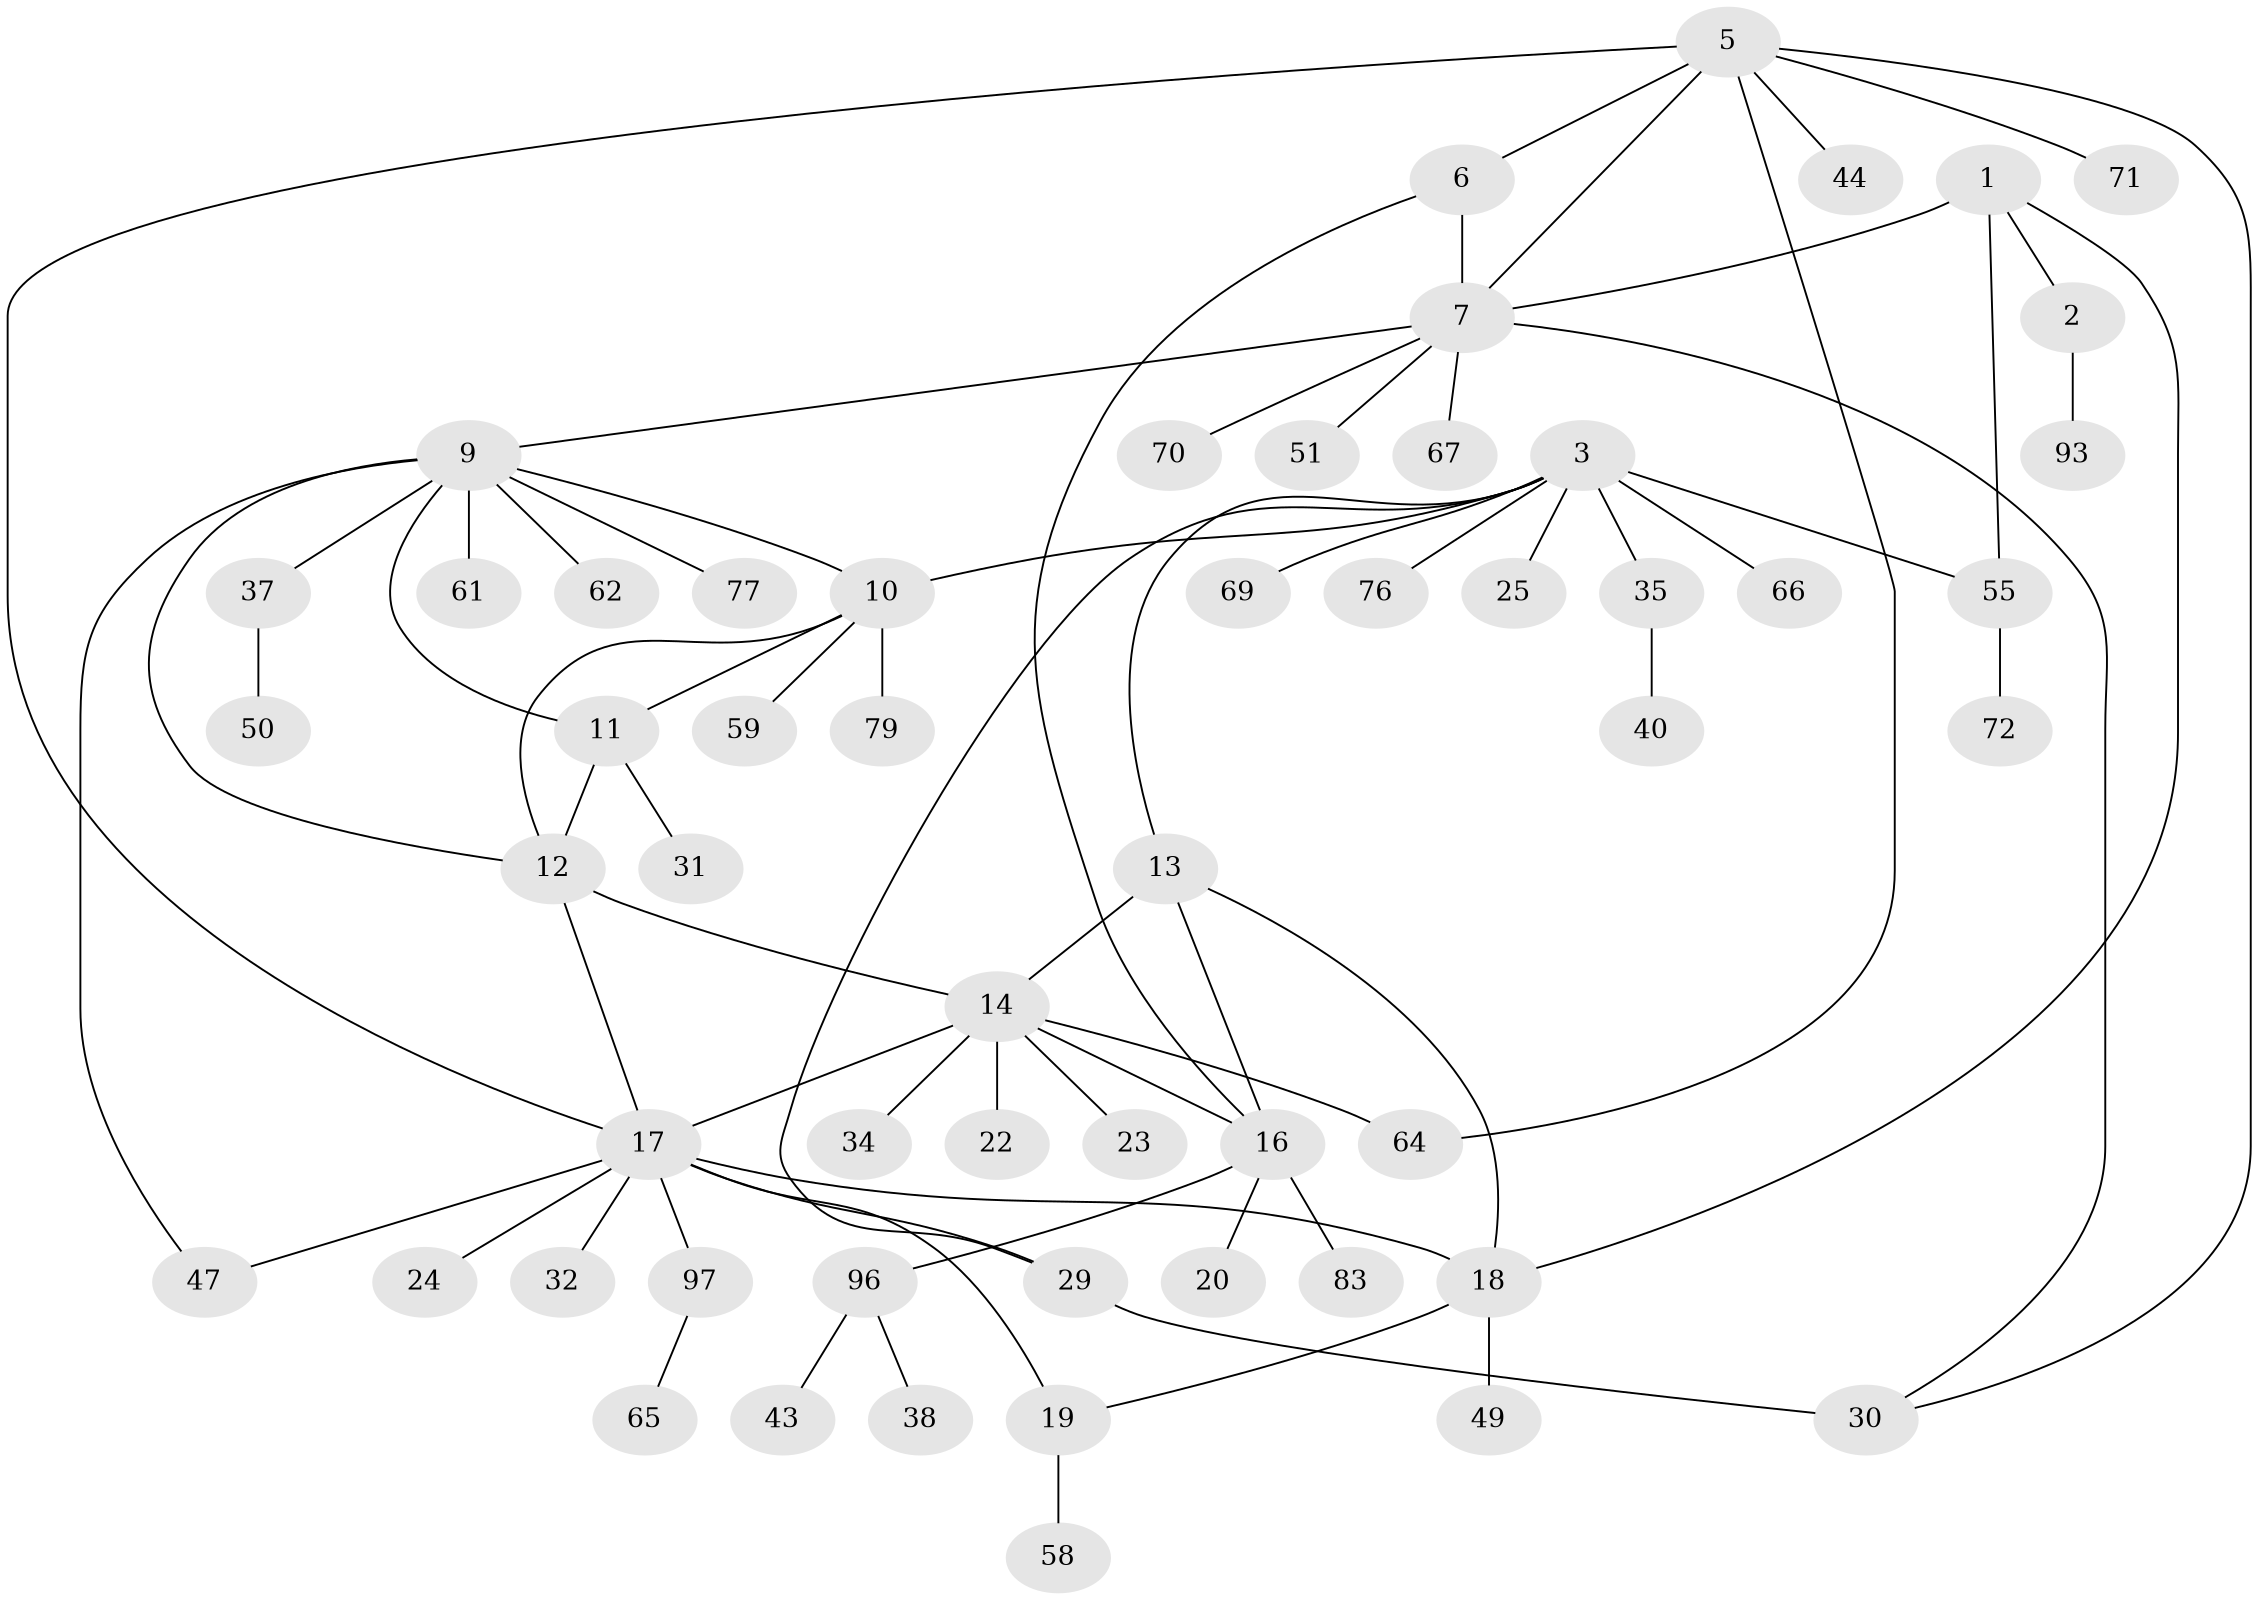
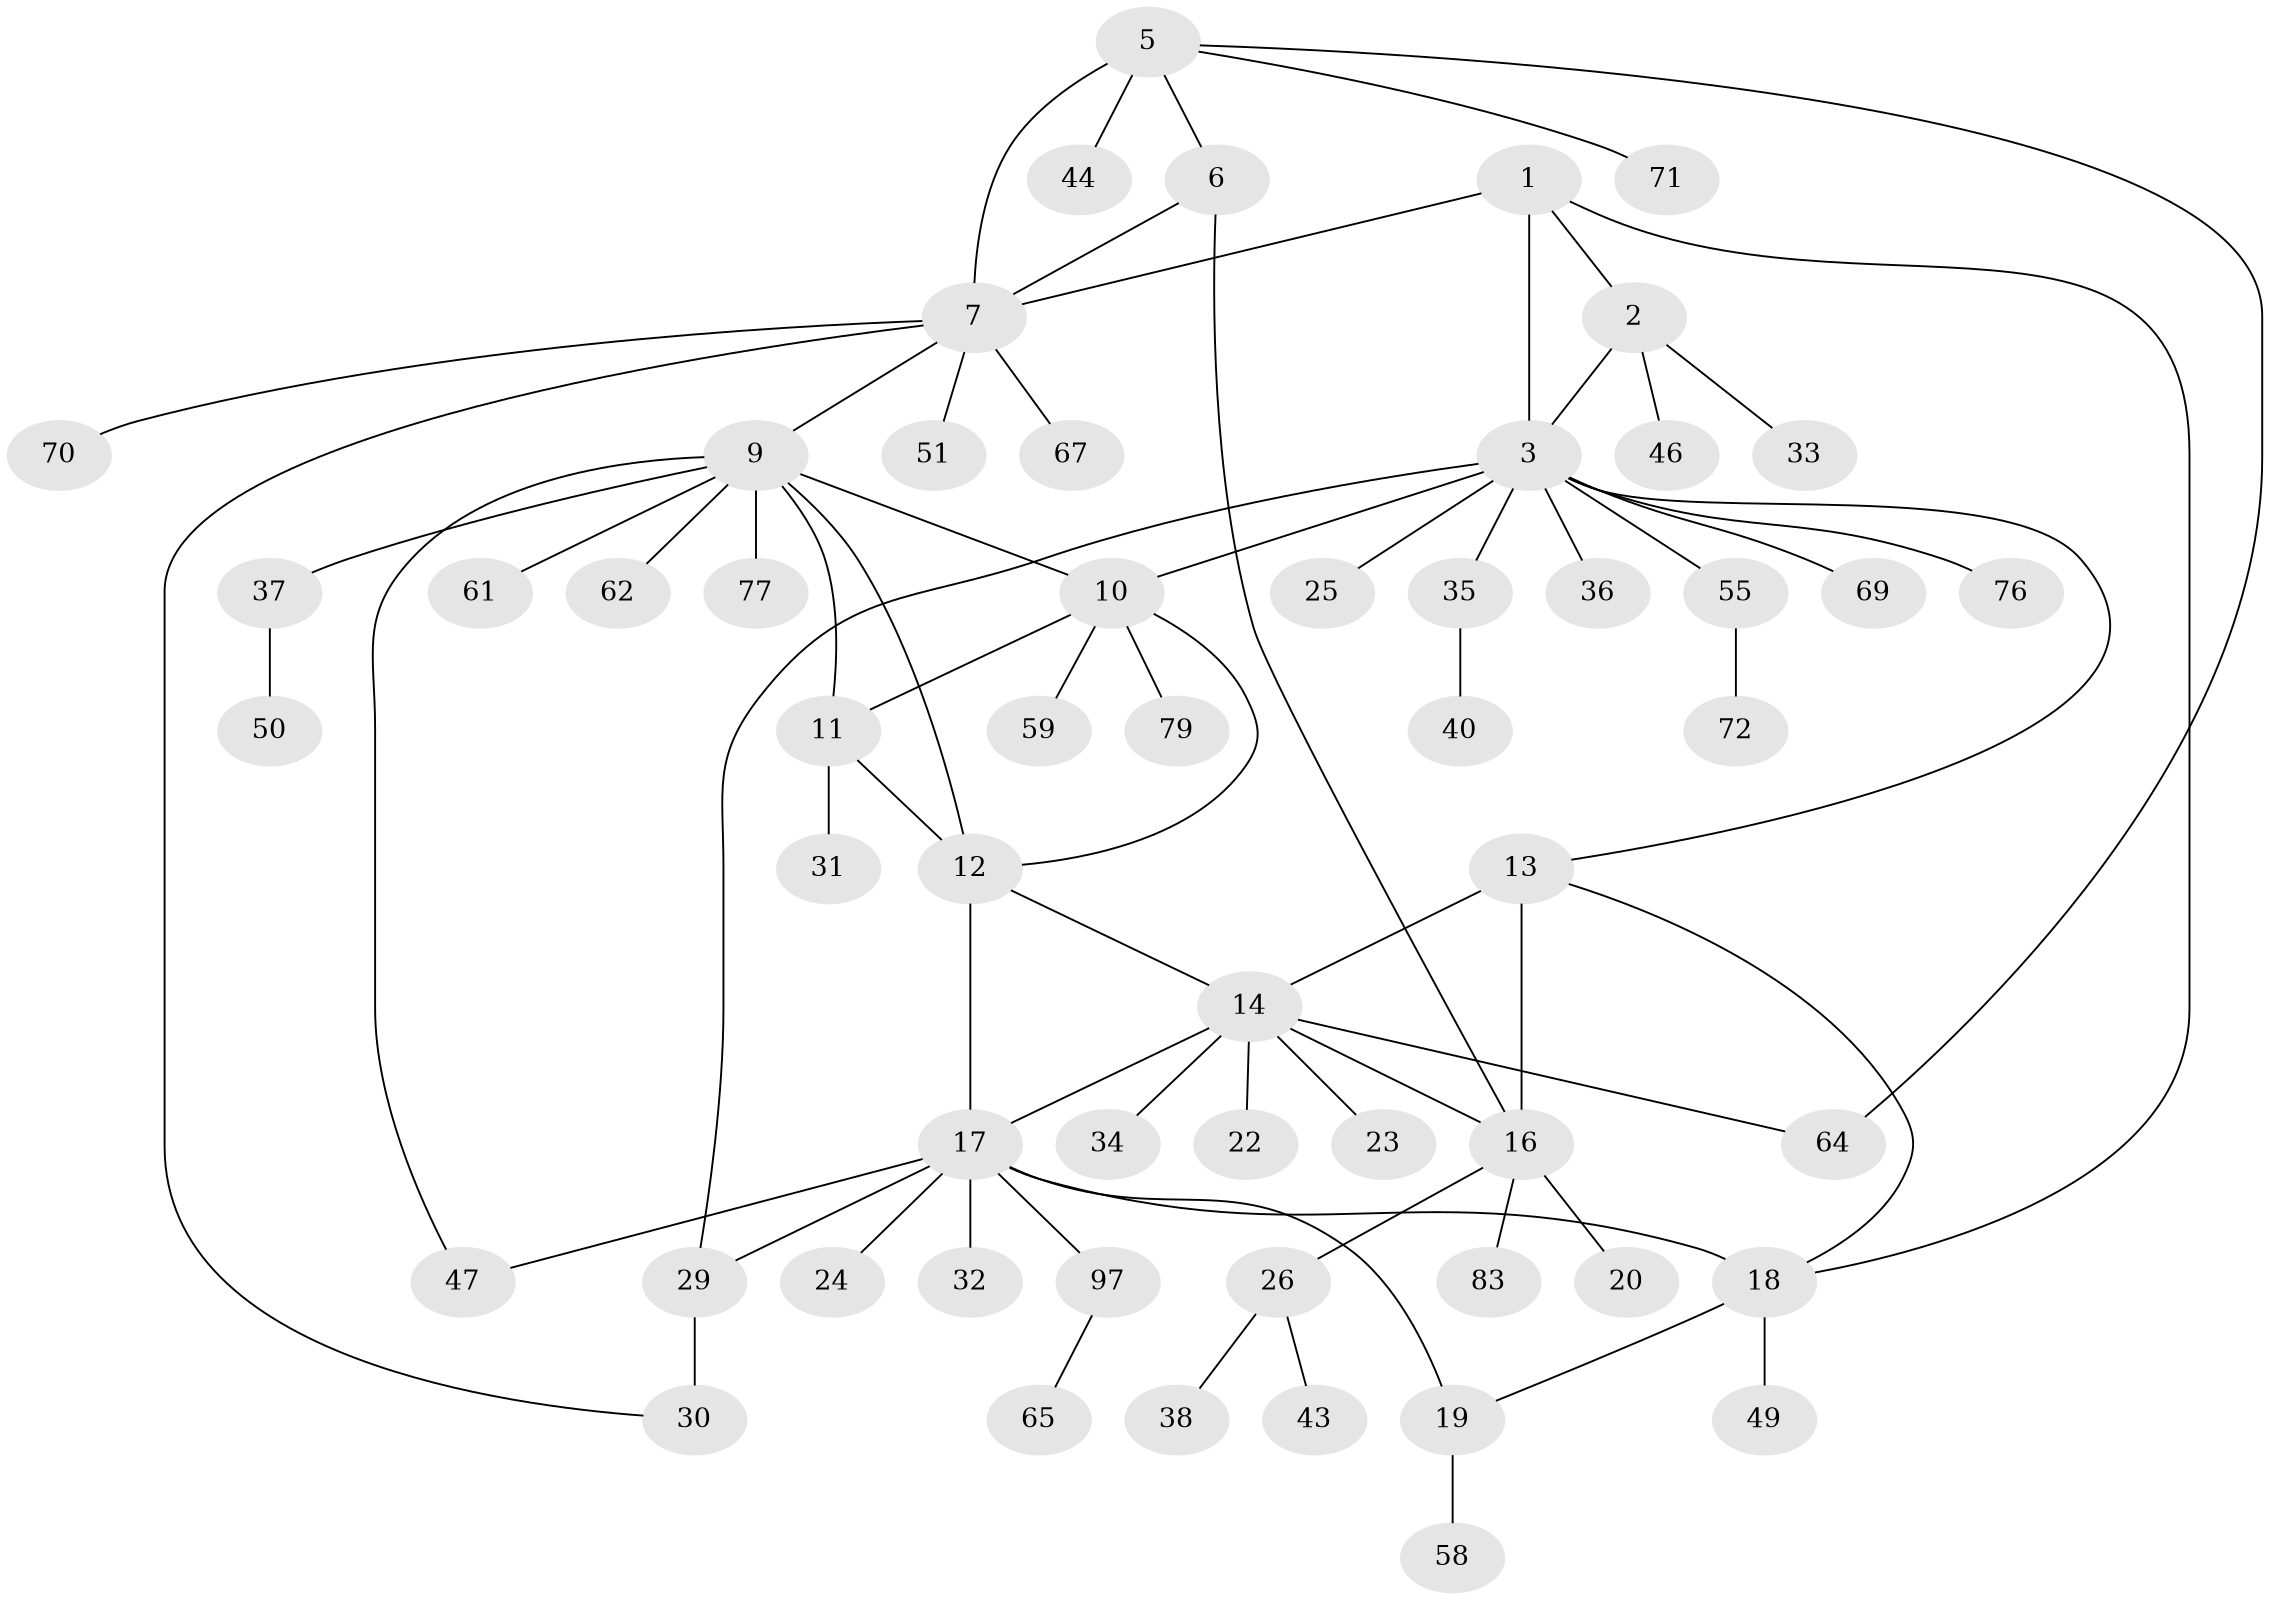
(266, 195) -> none
none -> (1582, 387)
(1994, 387) -> (1529, 318)
none -> (1667, 456)
(2073, 456) -> (1805, 456)
(1789, 593) -> (1598, 593)
(2251, 650) -> none
(865, 1282) -> (1278, 1282)
